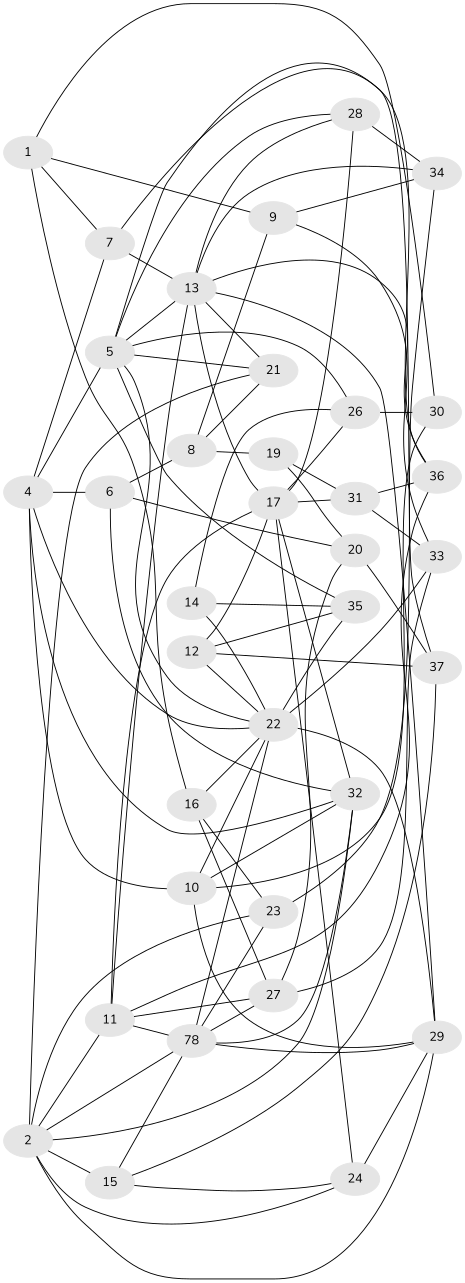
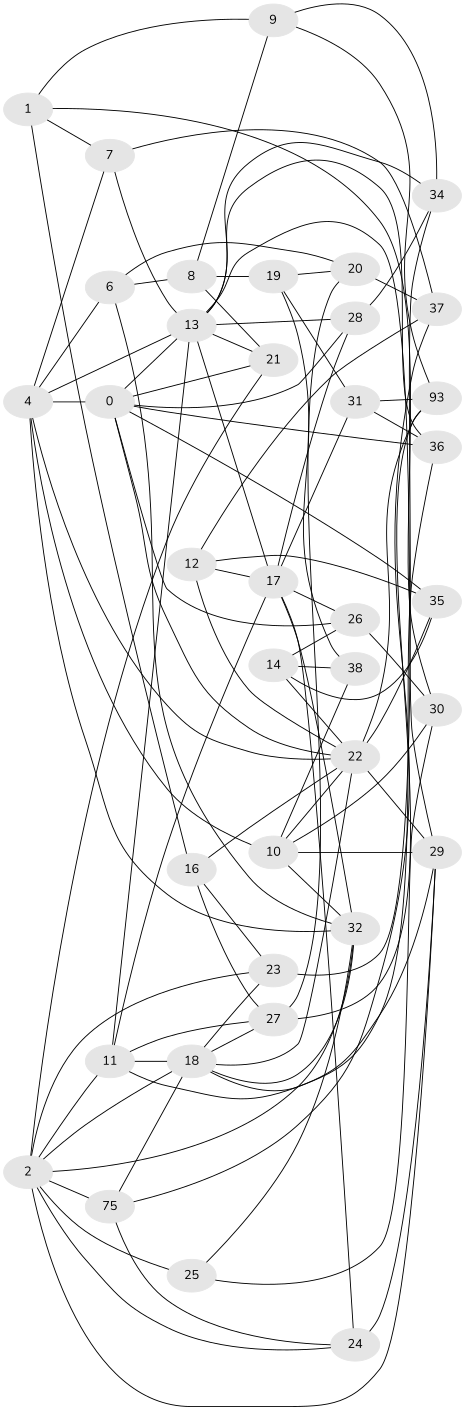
(110, 352) -> (110, 402)
none -> (110, 364)
(437, 557) -> (437, 398)
none -> (355, 669)
(192, 1041) -> (192, 1061)
(110, 1183) -> (110, 1207)
none -> (192, 1276)
